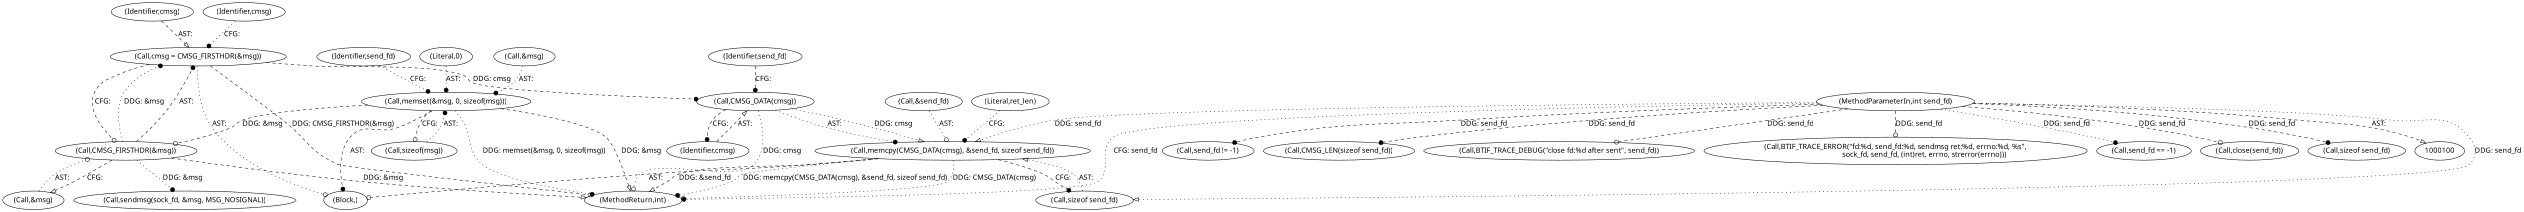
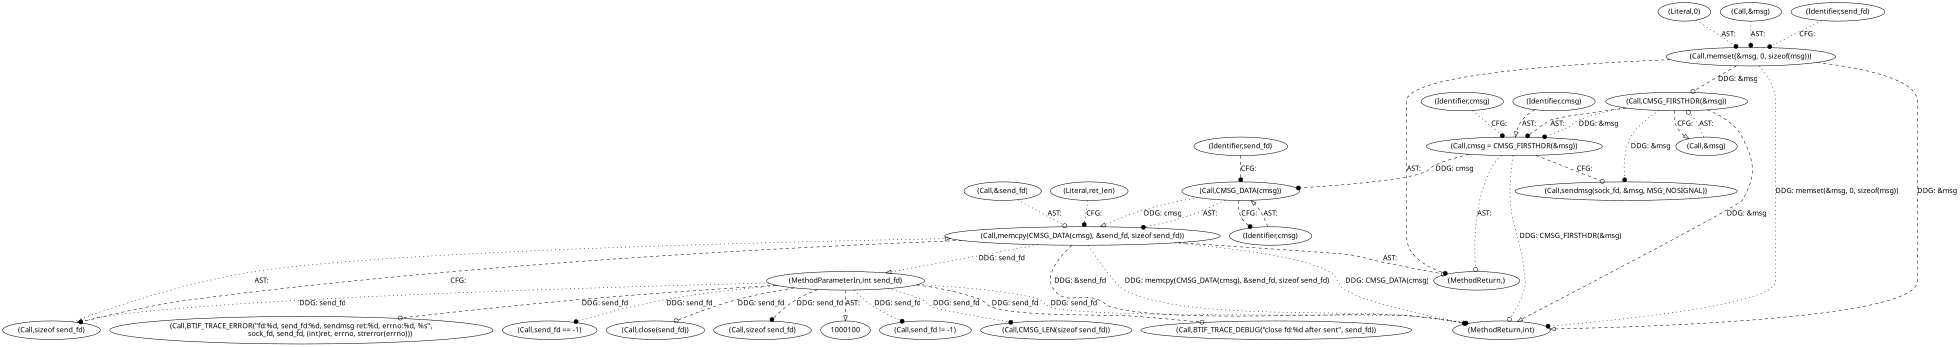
(97, 88) -> (1568, 168)
(1397, 107) -> (964, 258)
(1528, 116) -> (875, 308)
(1603, 119) -> (946, 311)
(414, 151) -> none
(1136, 151) -> (1074, 303)
(681, 169) -> none
(382, 171) -> (1518, 238)
(346, 200) -> (1477, 281)
